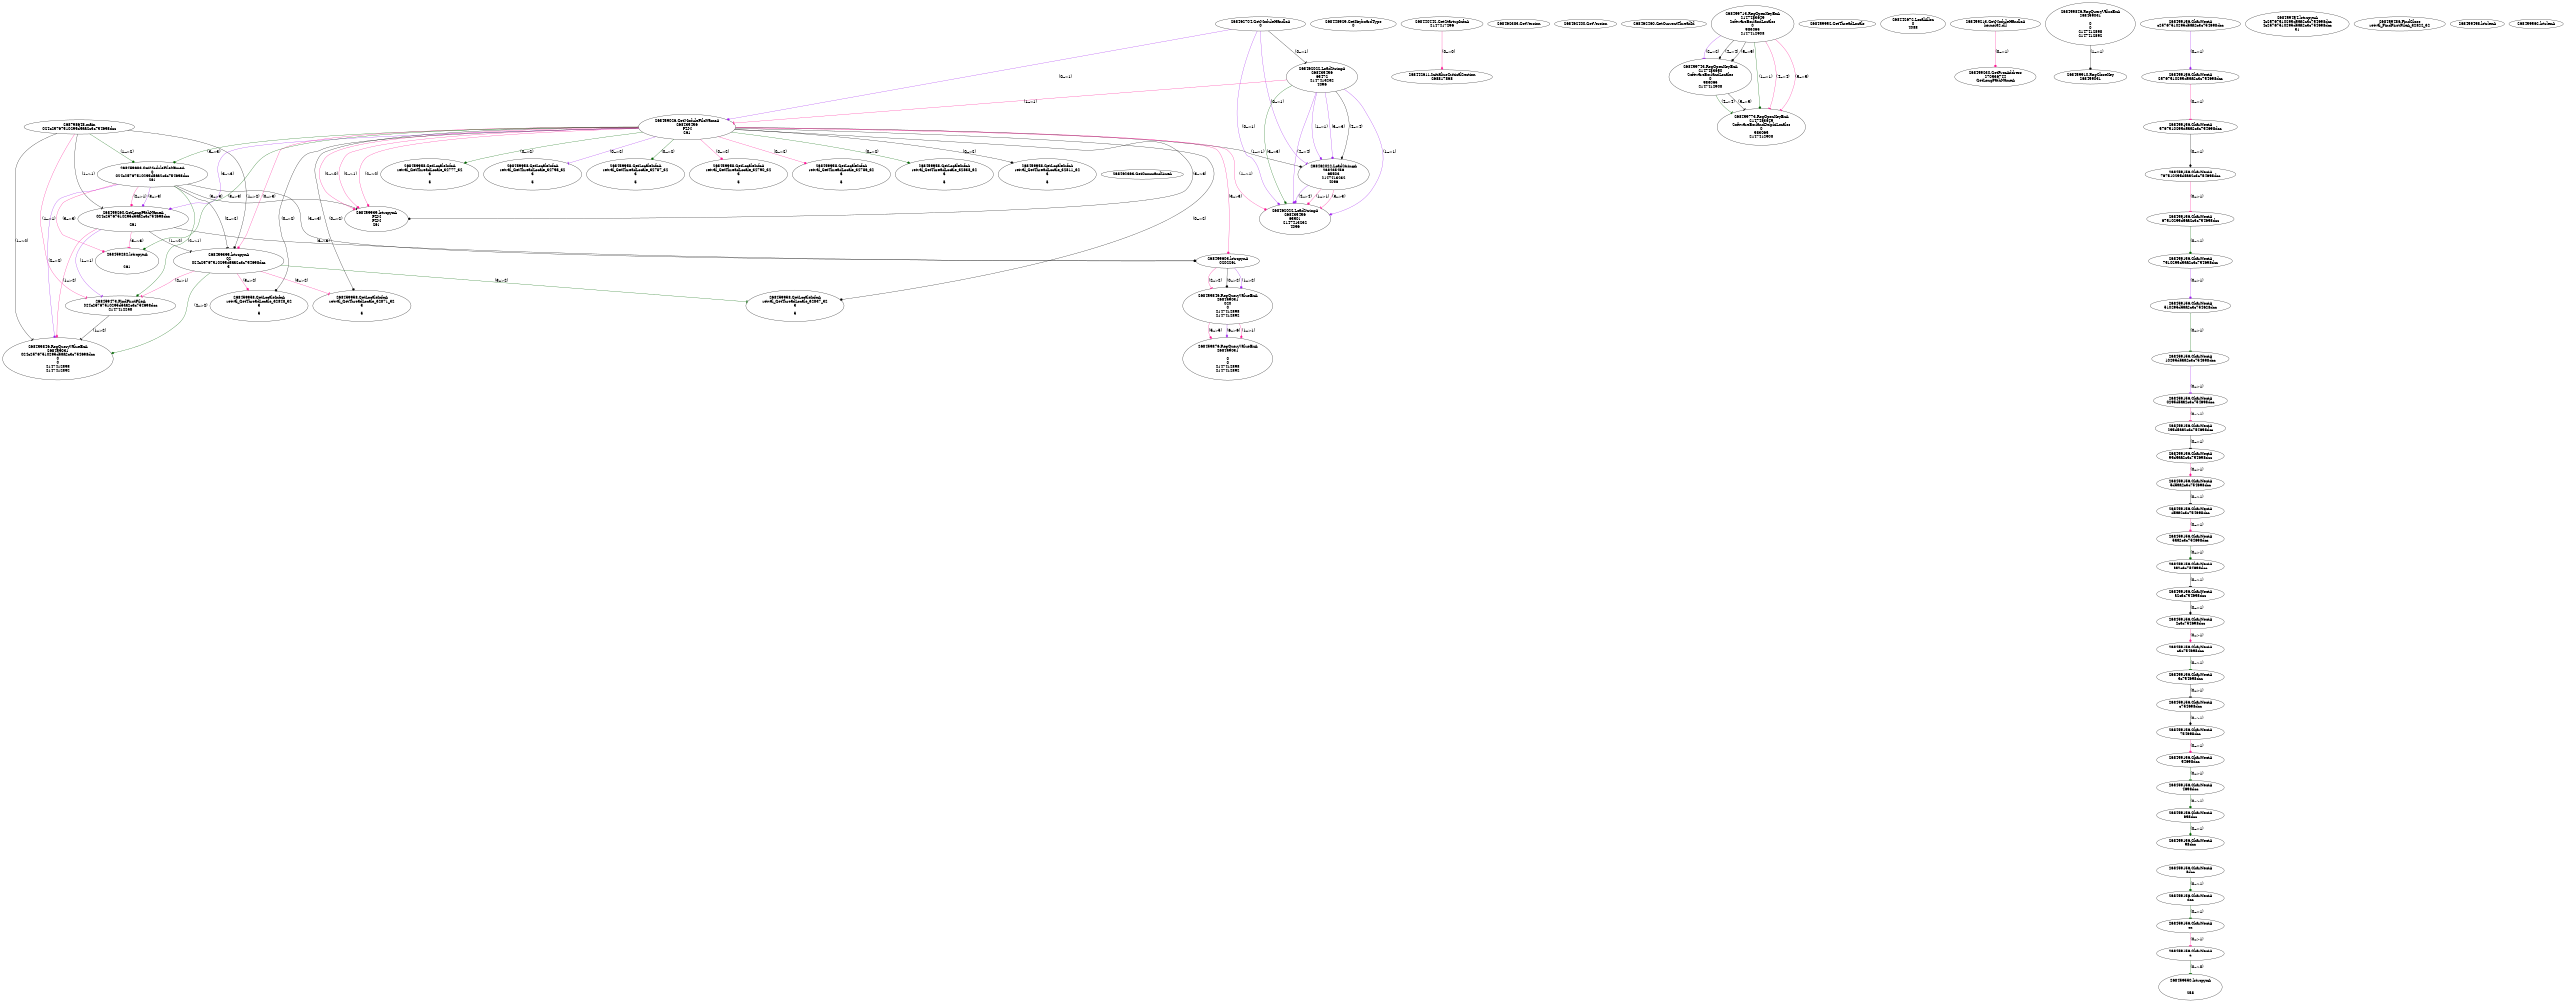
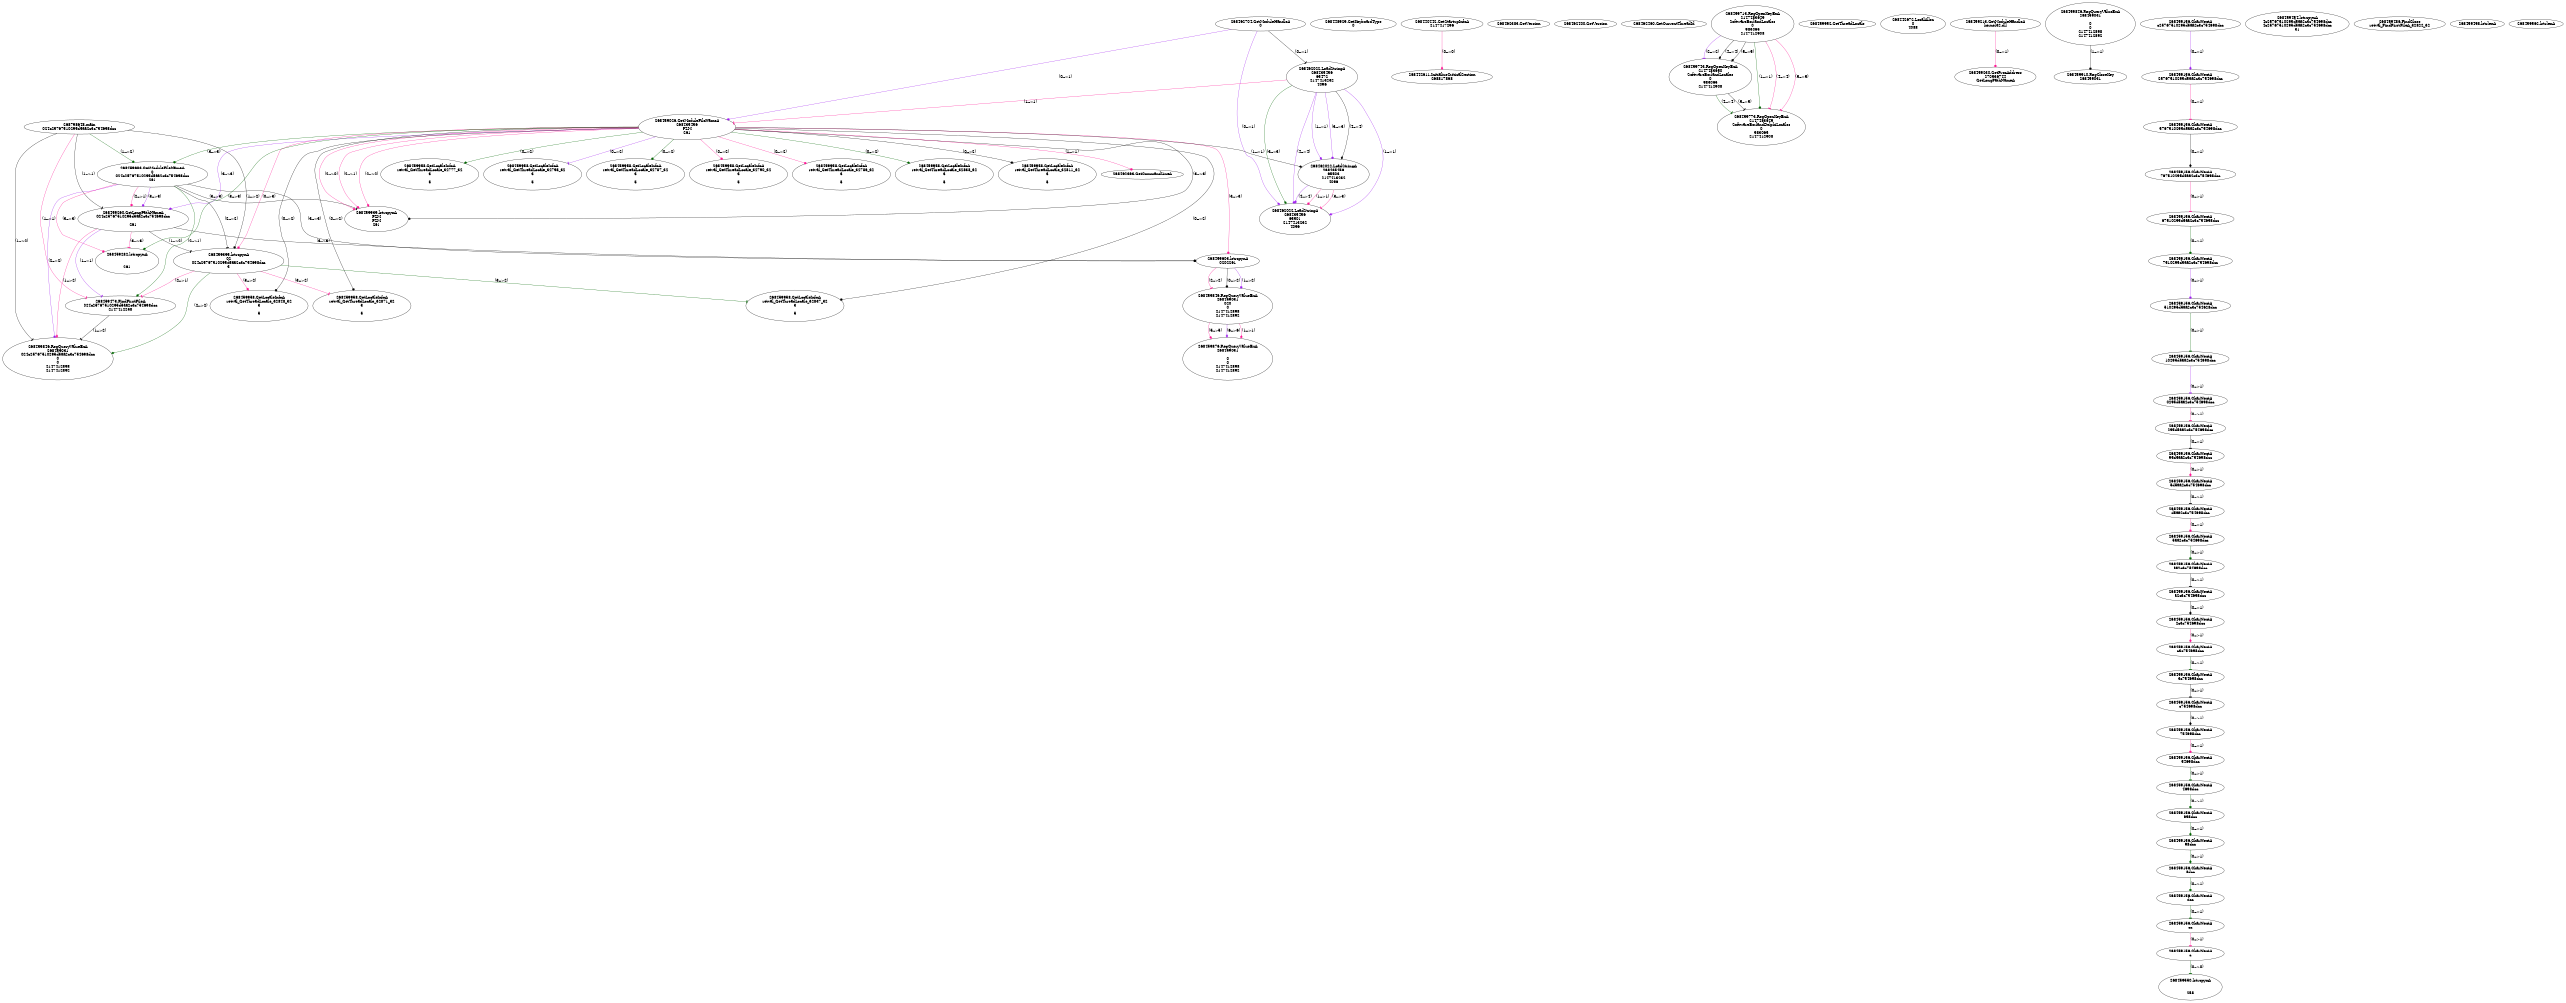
(1270, 102) -> none
(1019, 134) -> (1003, 147)
none -> (2190, 855)
